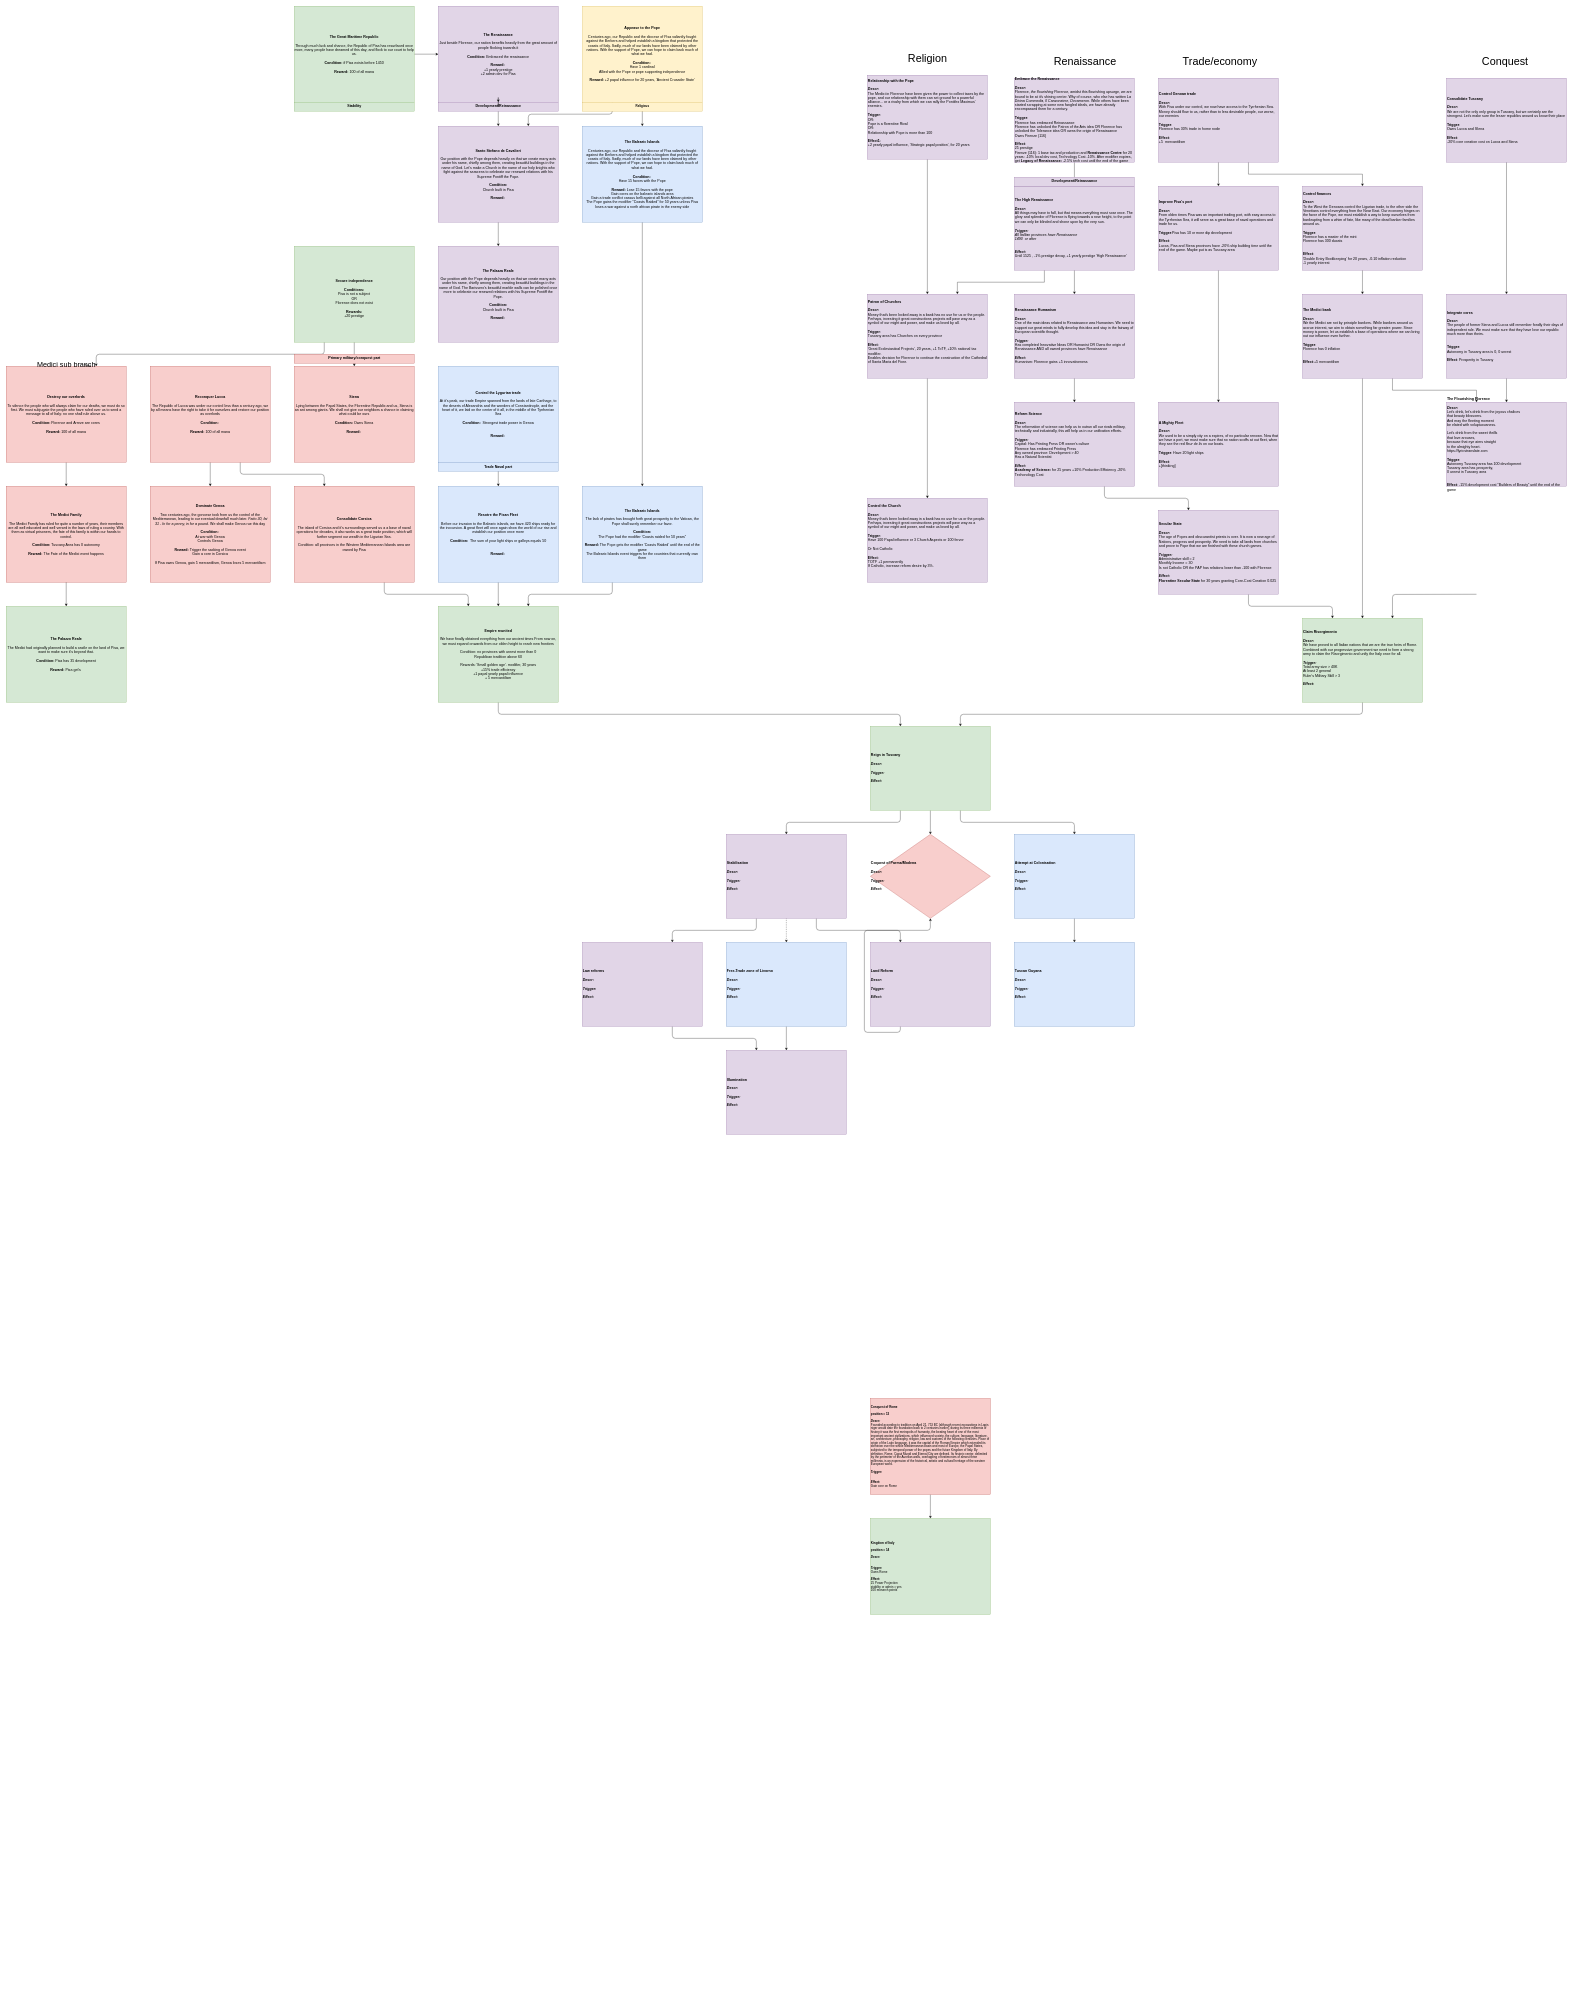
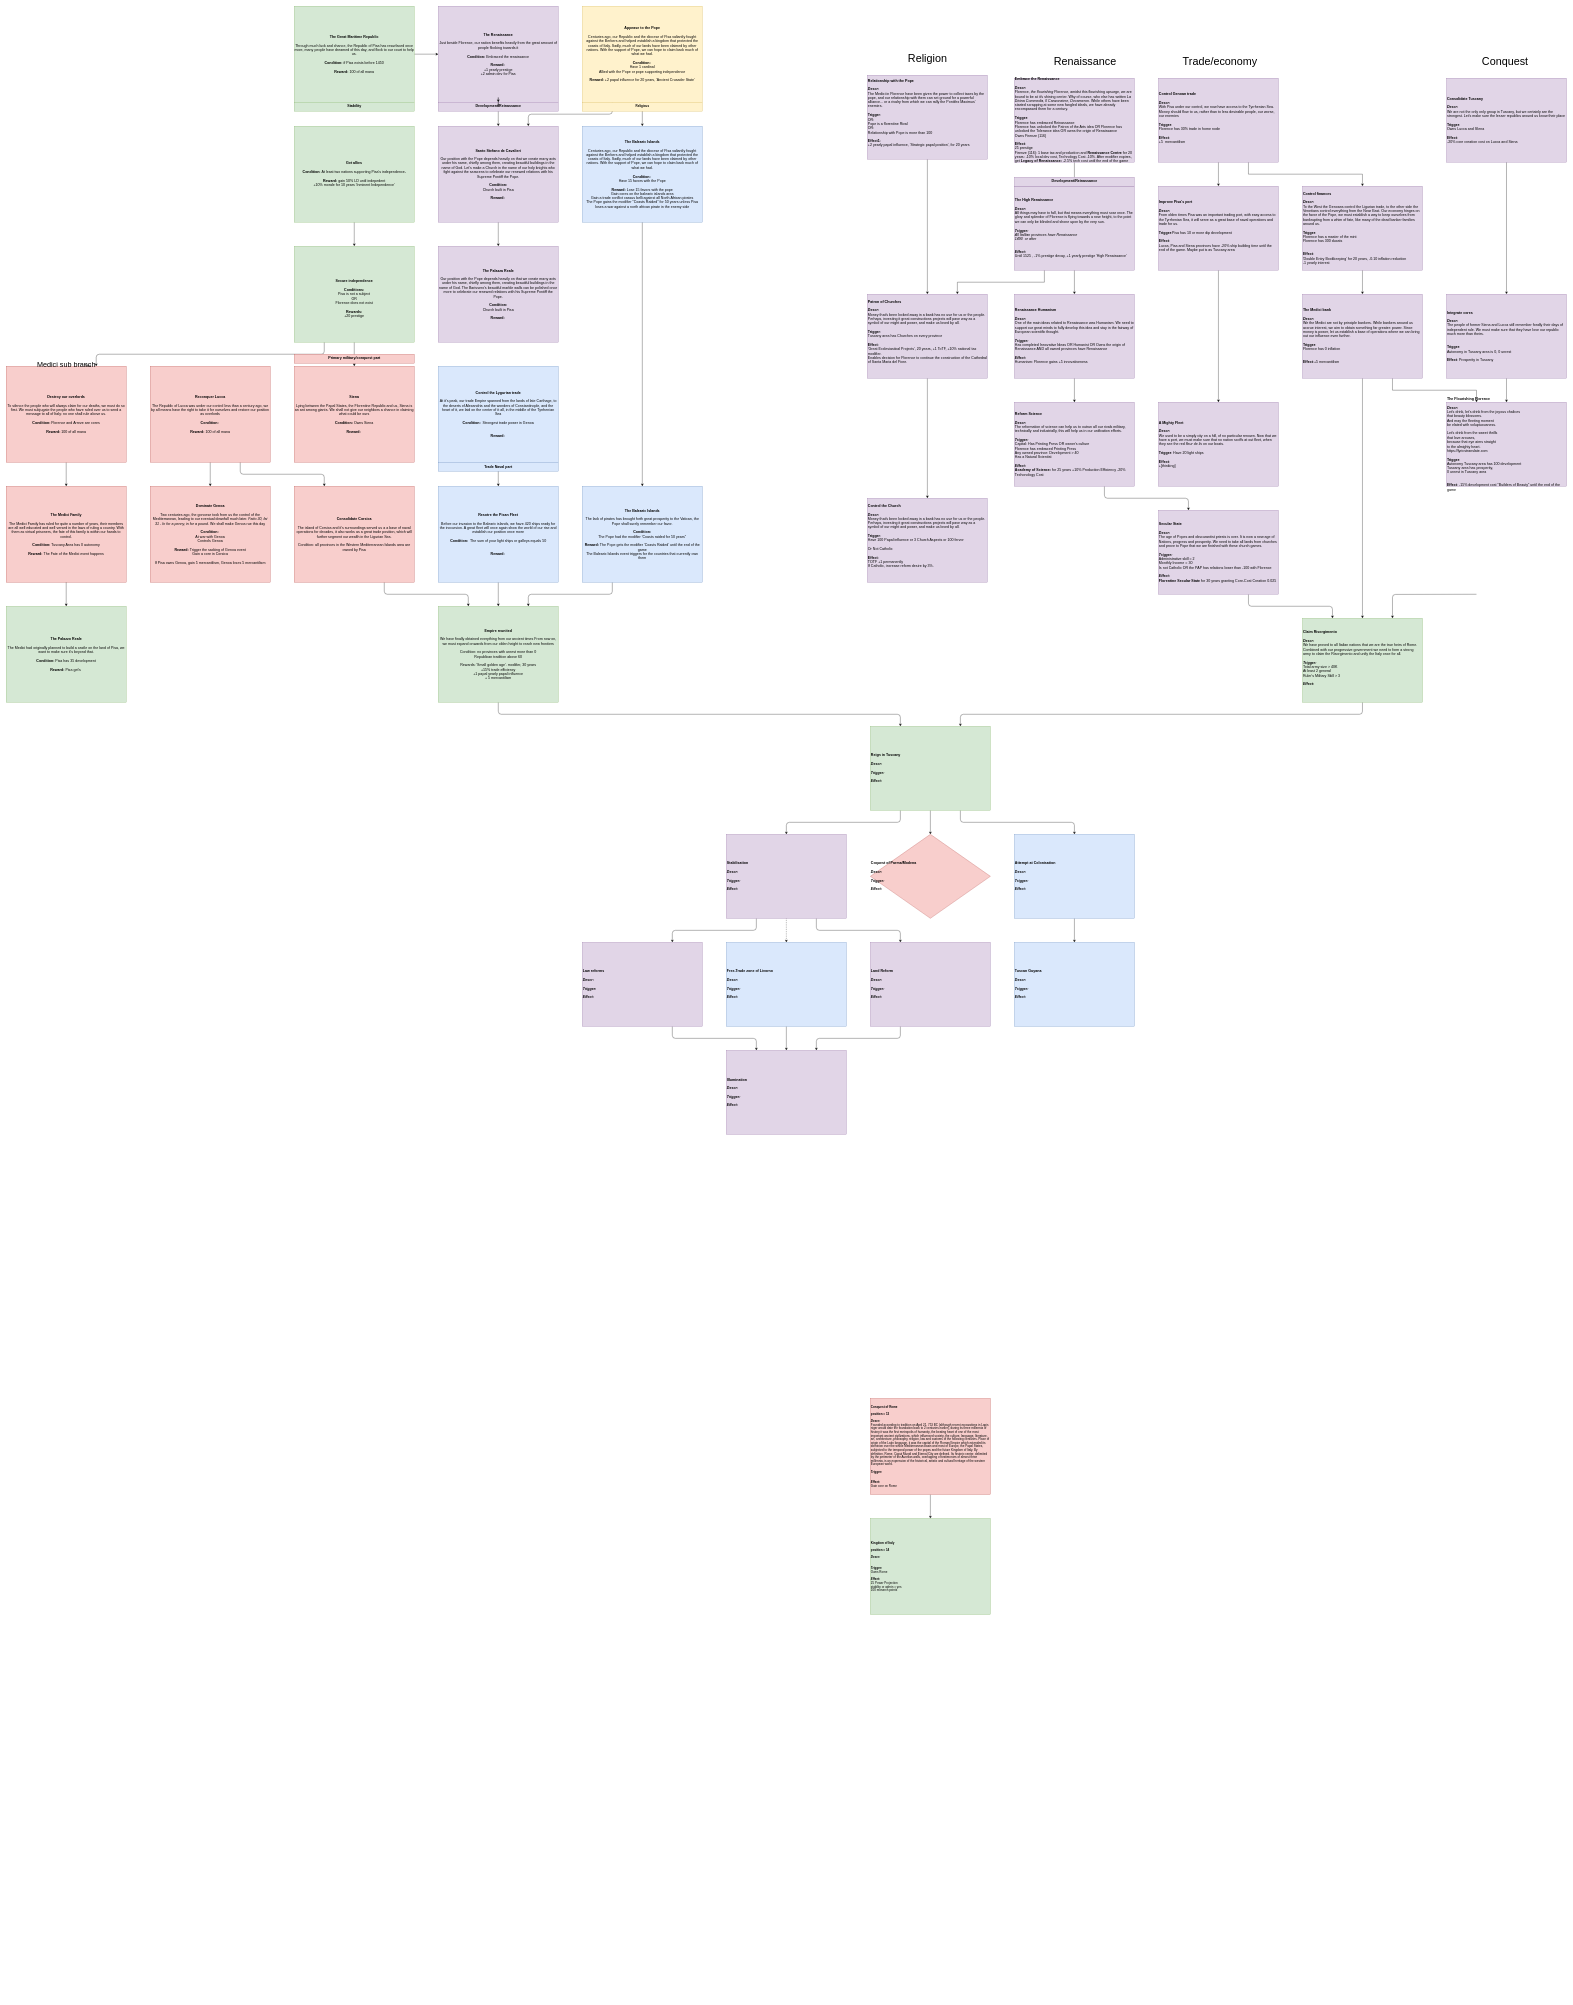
none -> (354, 174)
none -> (354, 243)
(1218, 444) -> (1218, 444)
(930, 921) -> (816, 1047)
